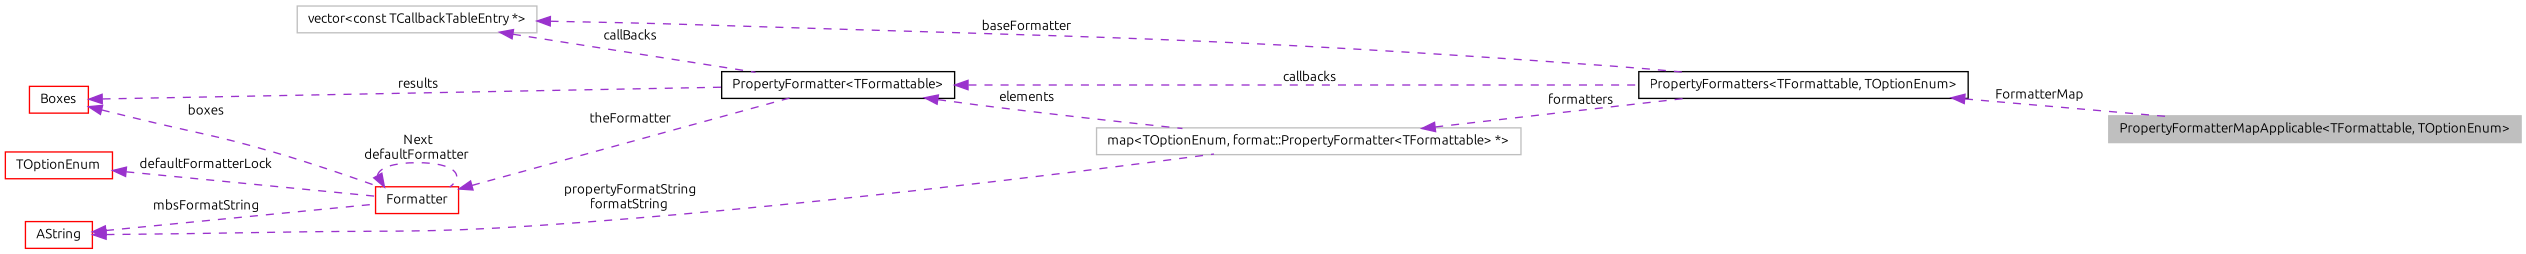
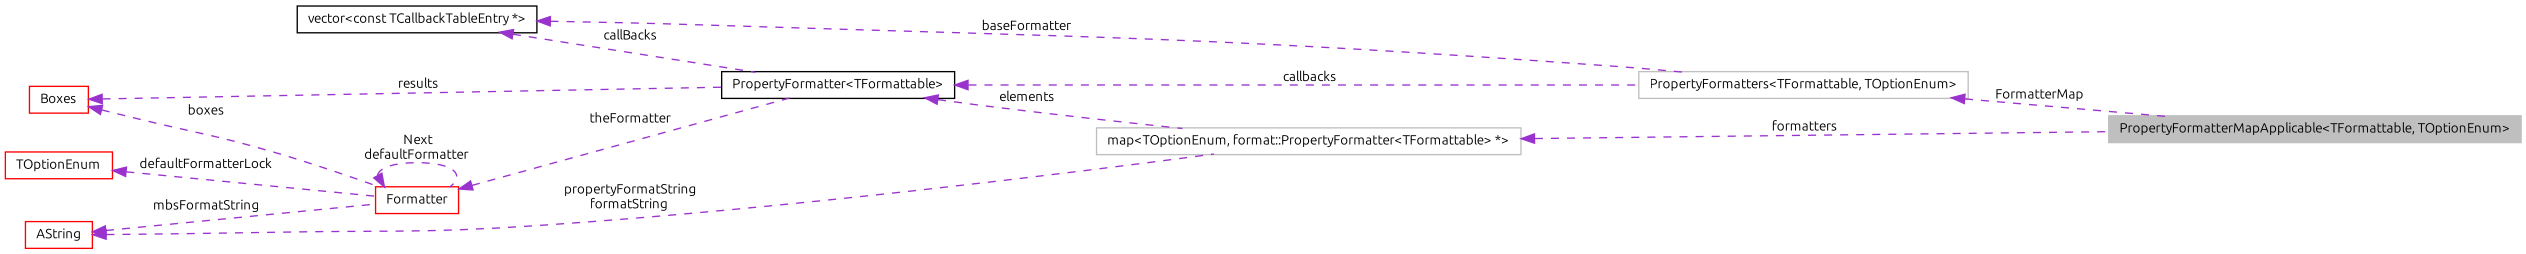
(417, 19) -> (417, 19)
(1803, 85) -> (1803, 85)
(1563, 112) -> (1822, 135)
